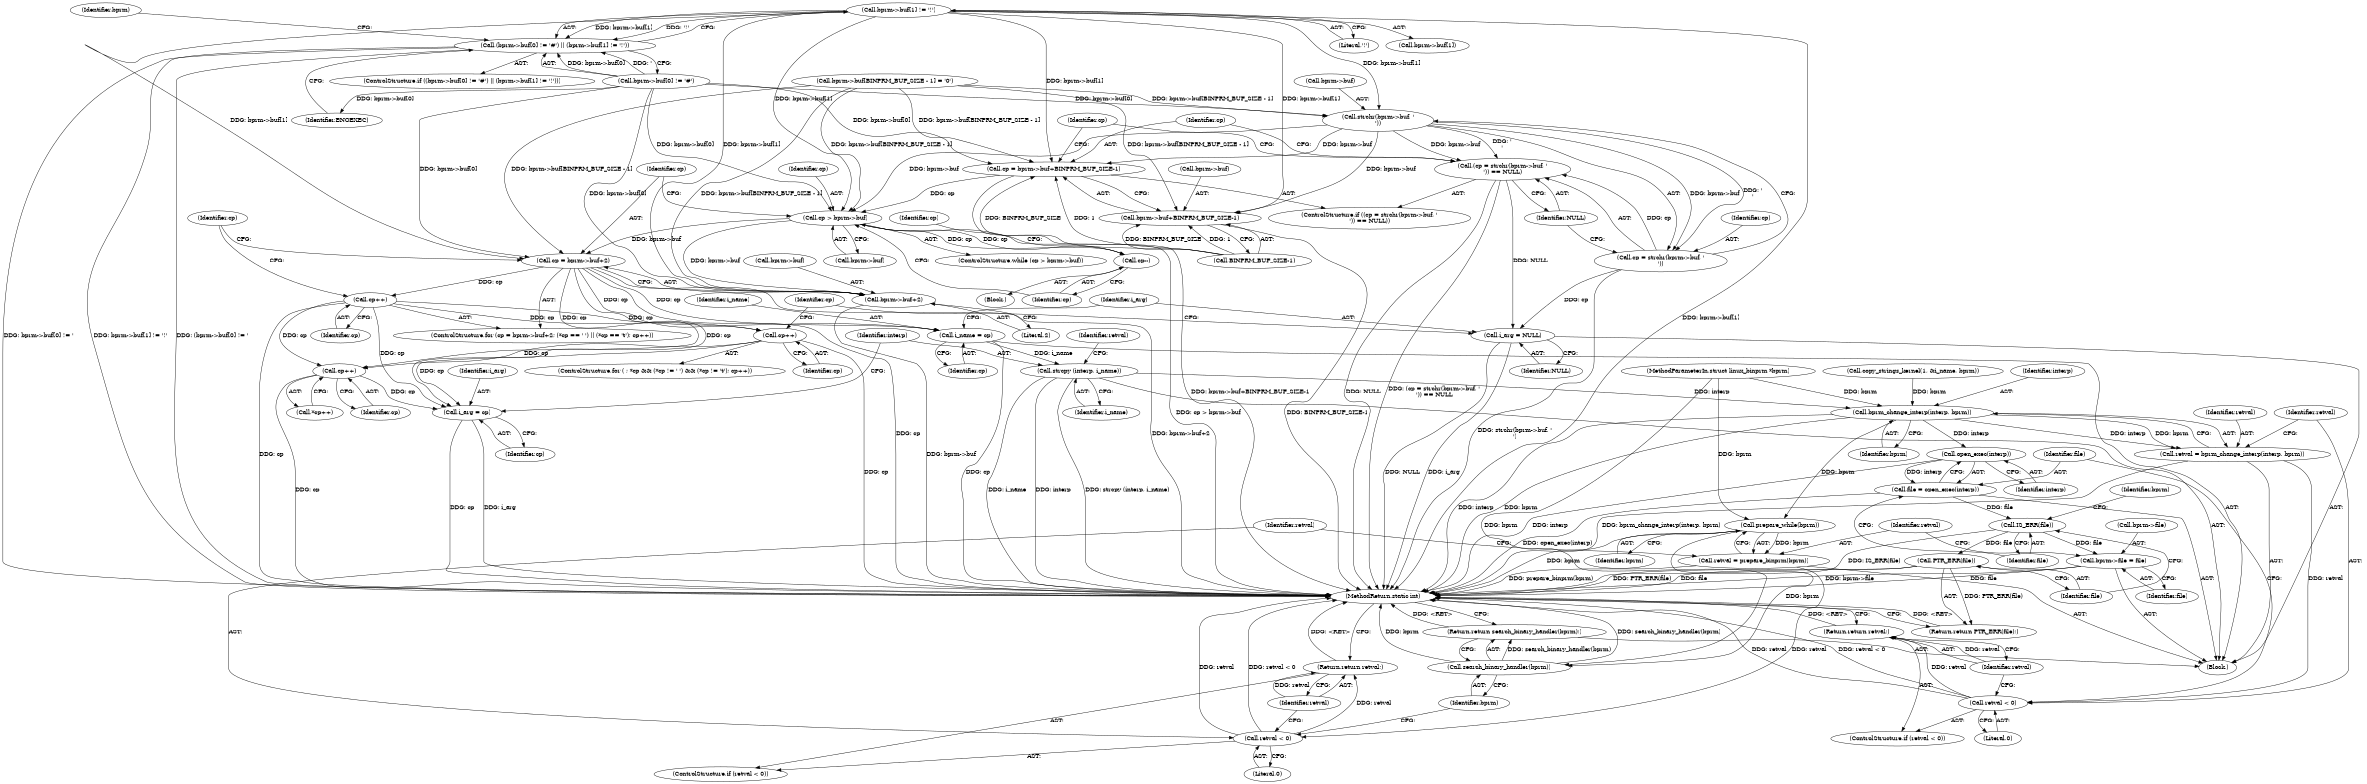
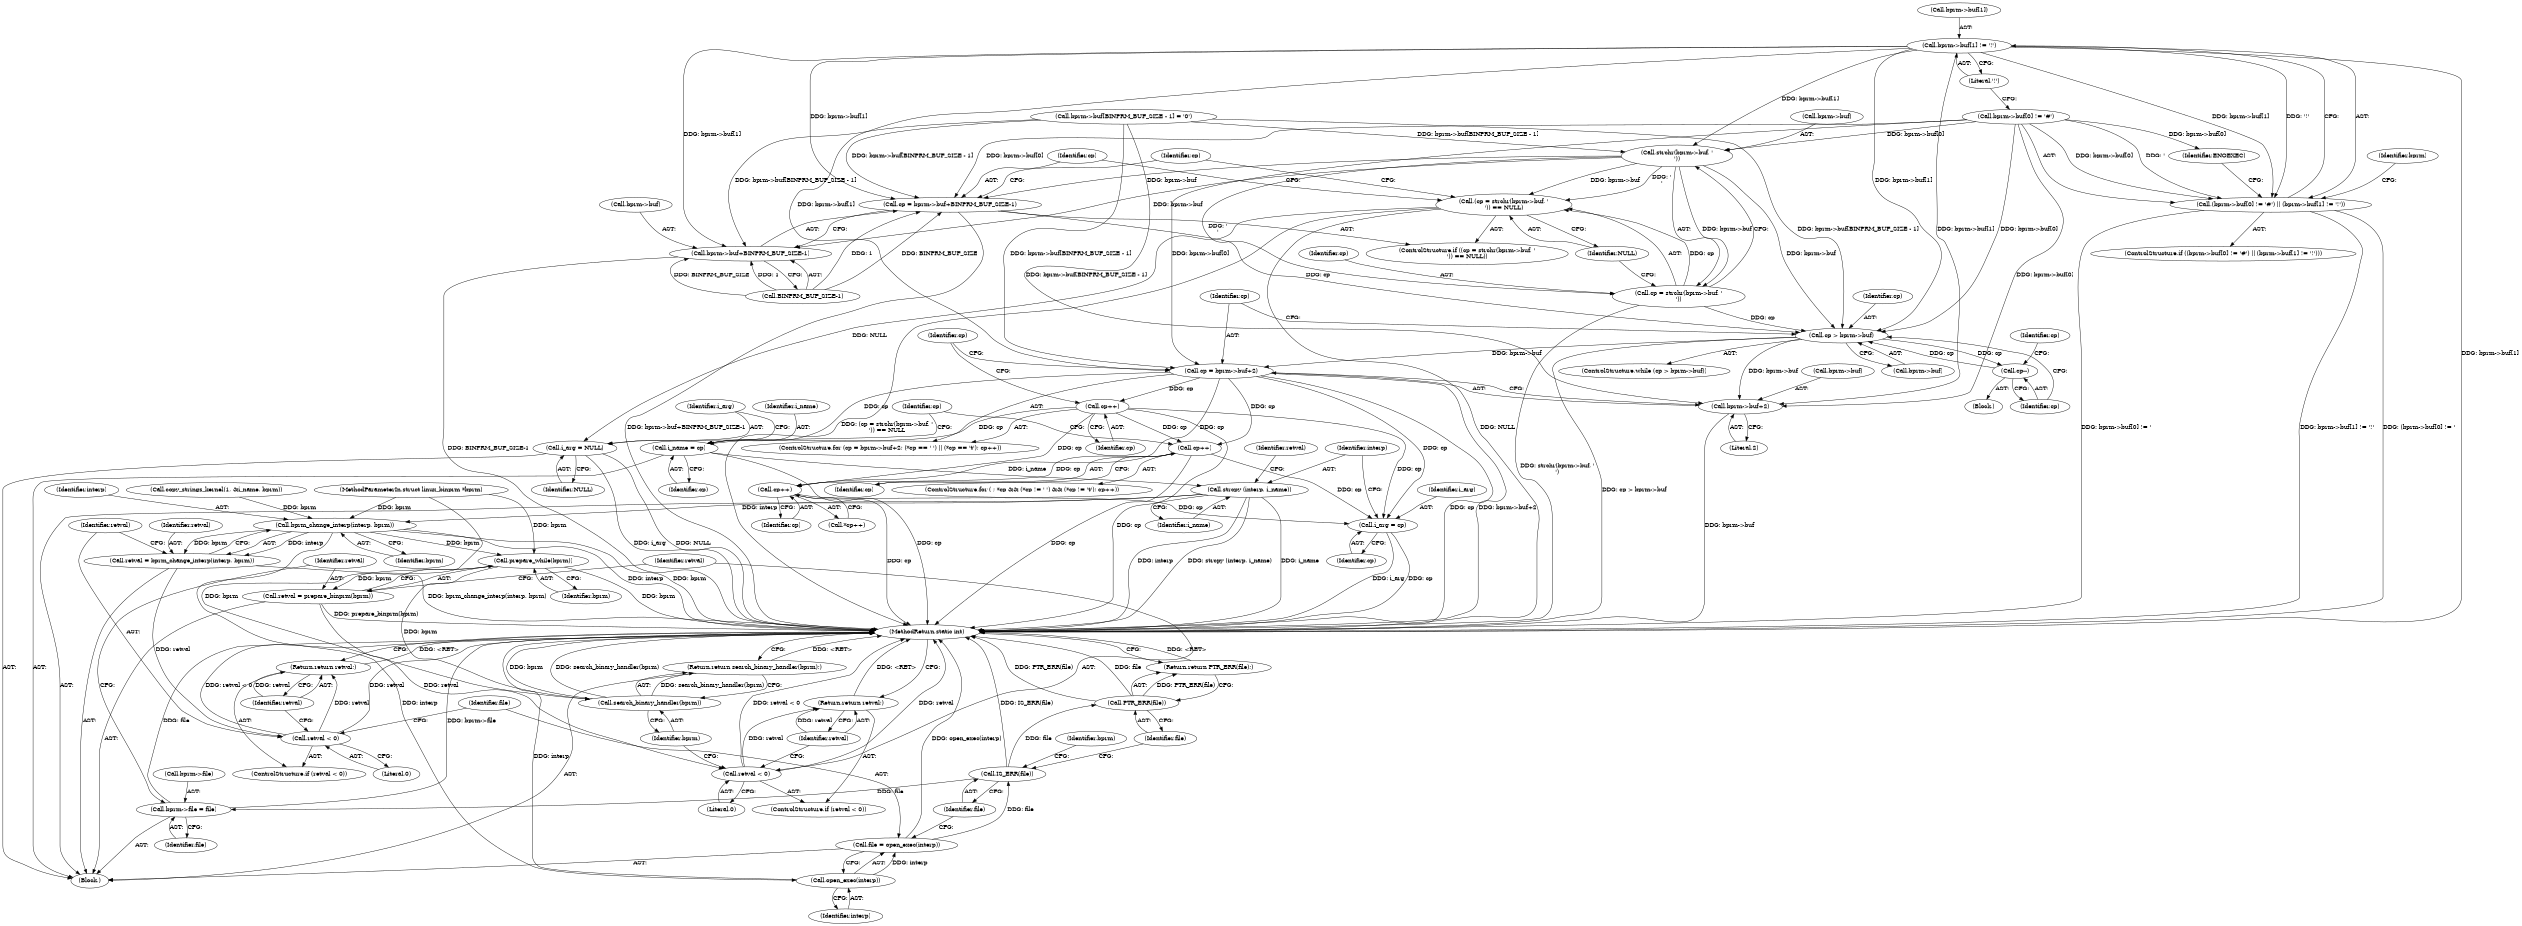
(1181, 16) -> (1959, 26)
(646, 56) -> (1999, 97)
(1567, 290) -> (1752, 321)
none -> (1206, 694)
